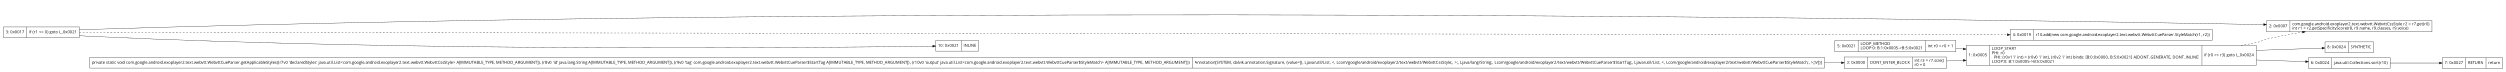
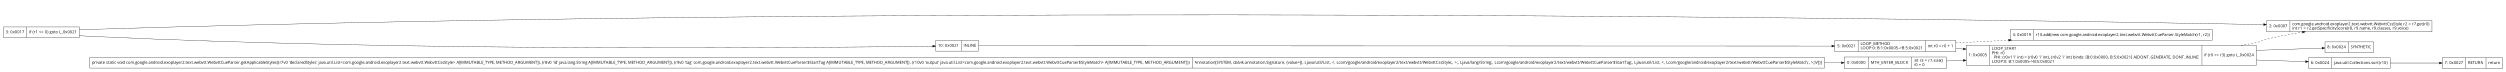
(1043, 34) -> (1982, 42)
none -> (1405, 46)
(1890, 63) -> (1889, 63)
